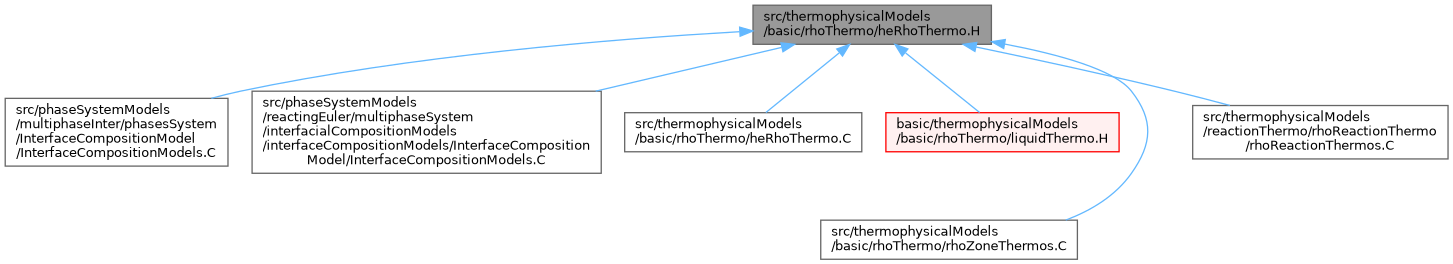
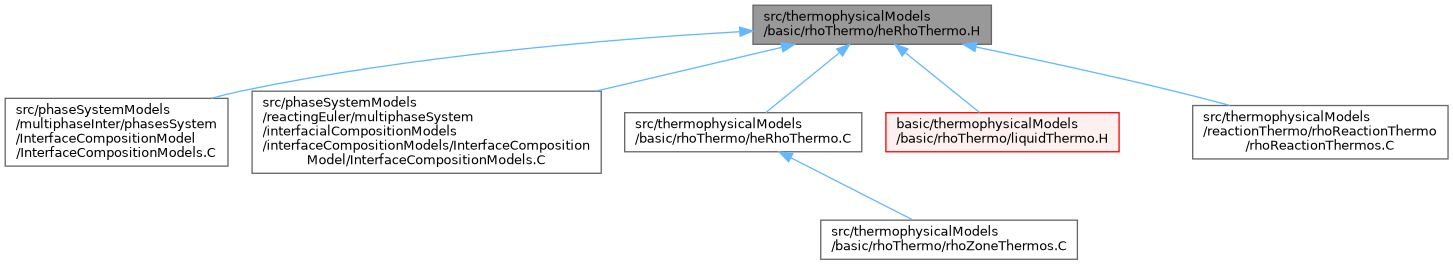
(1141, 106) -> (852, 189)
